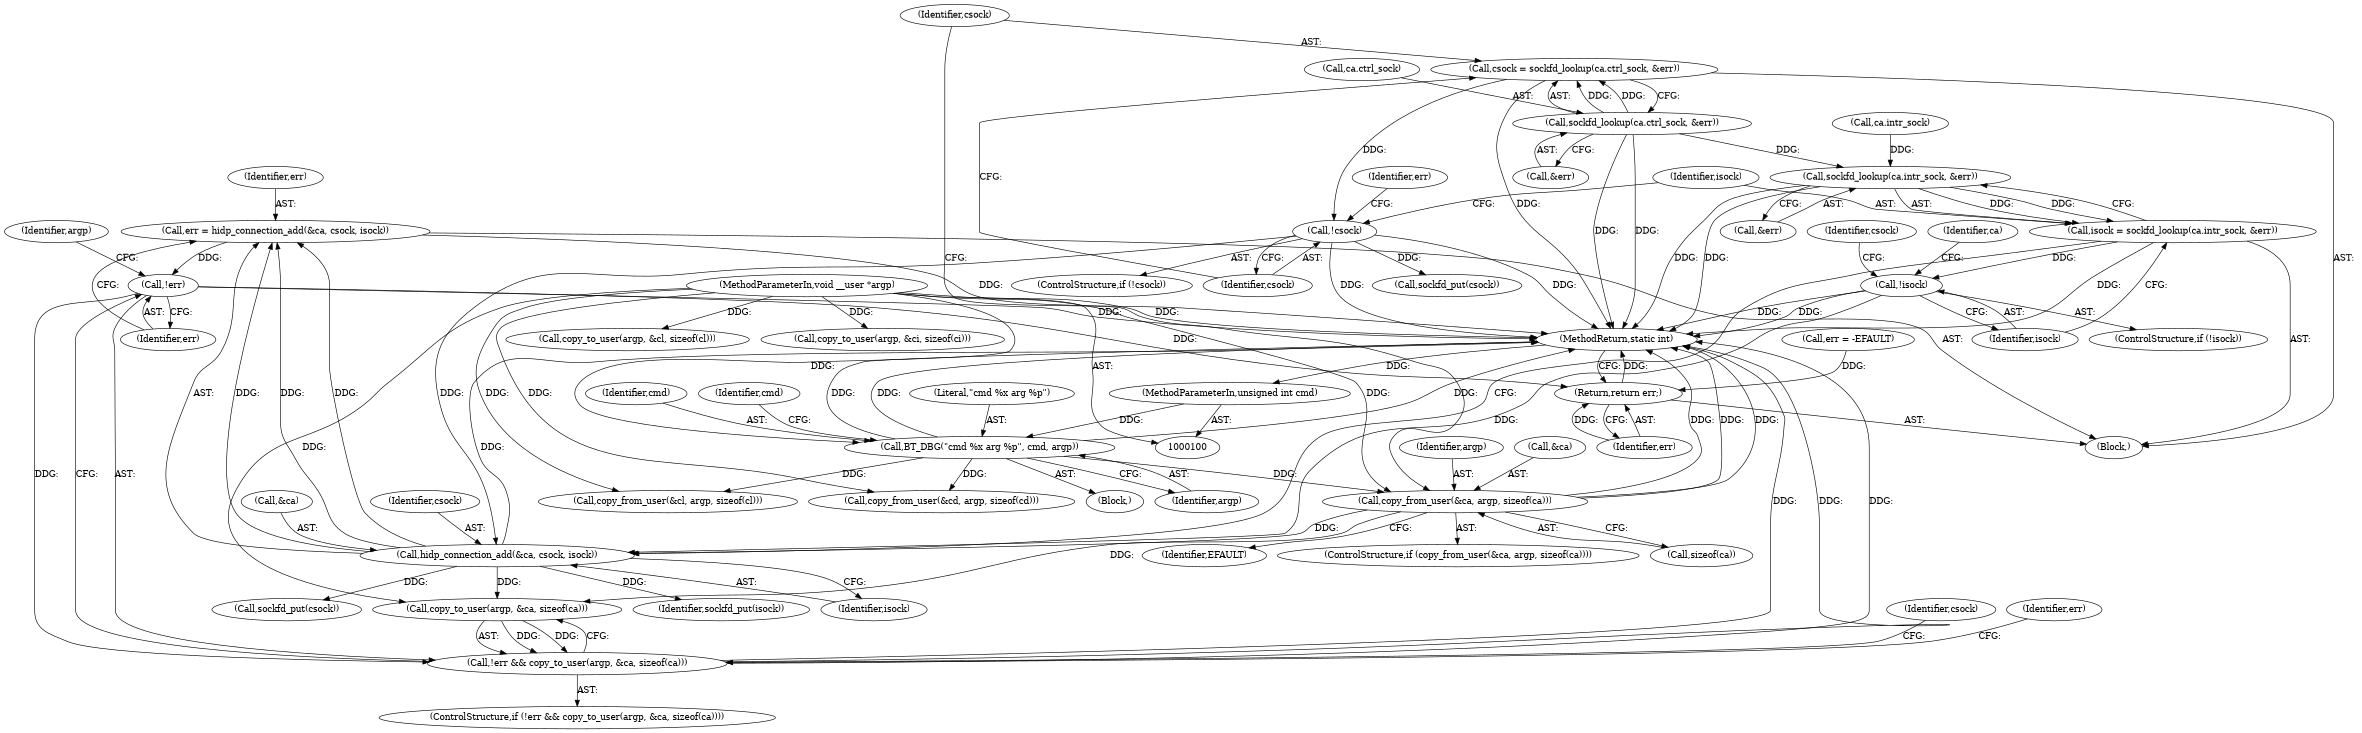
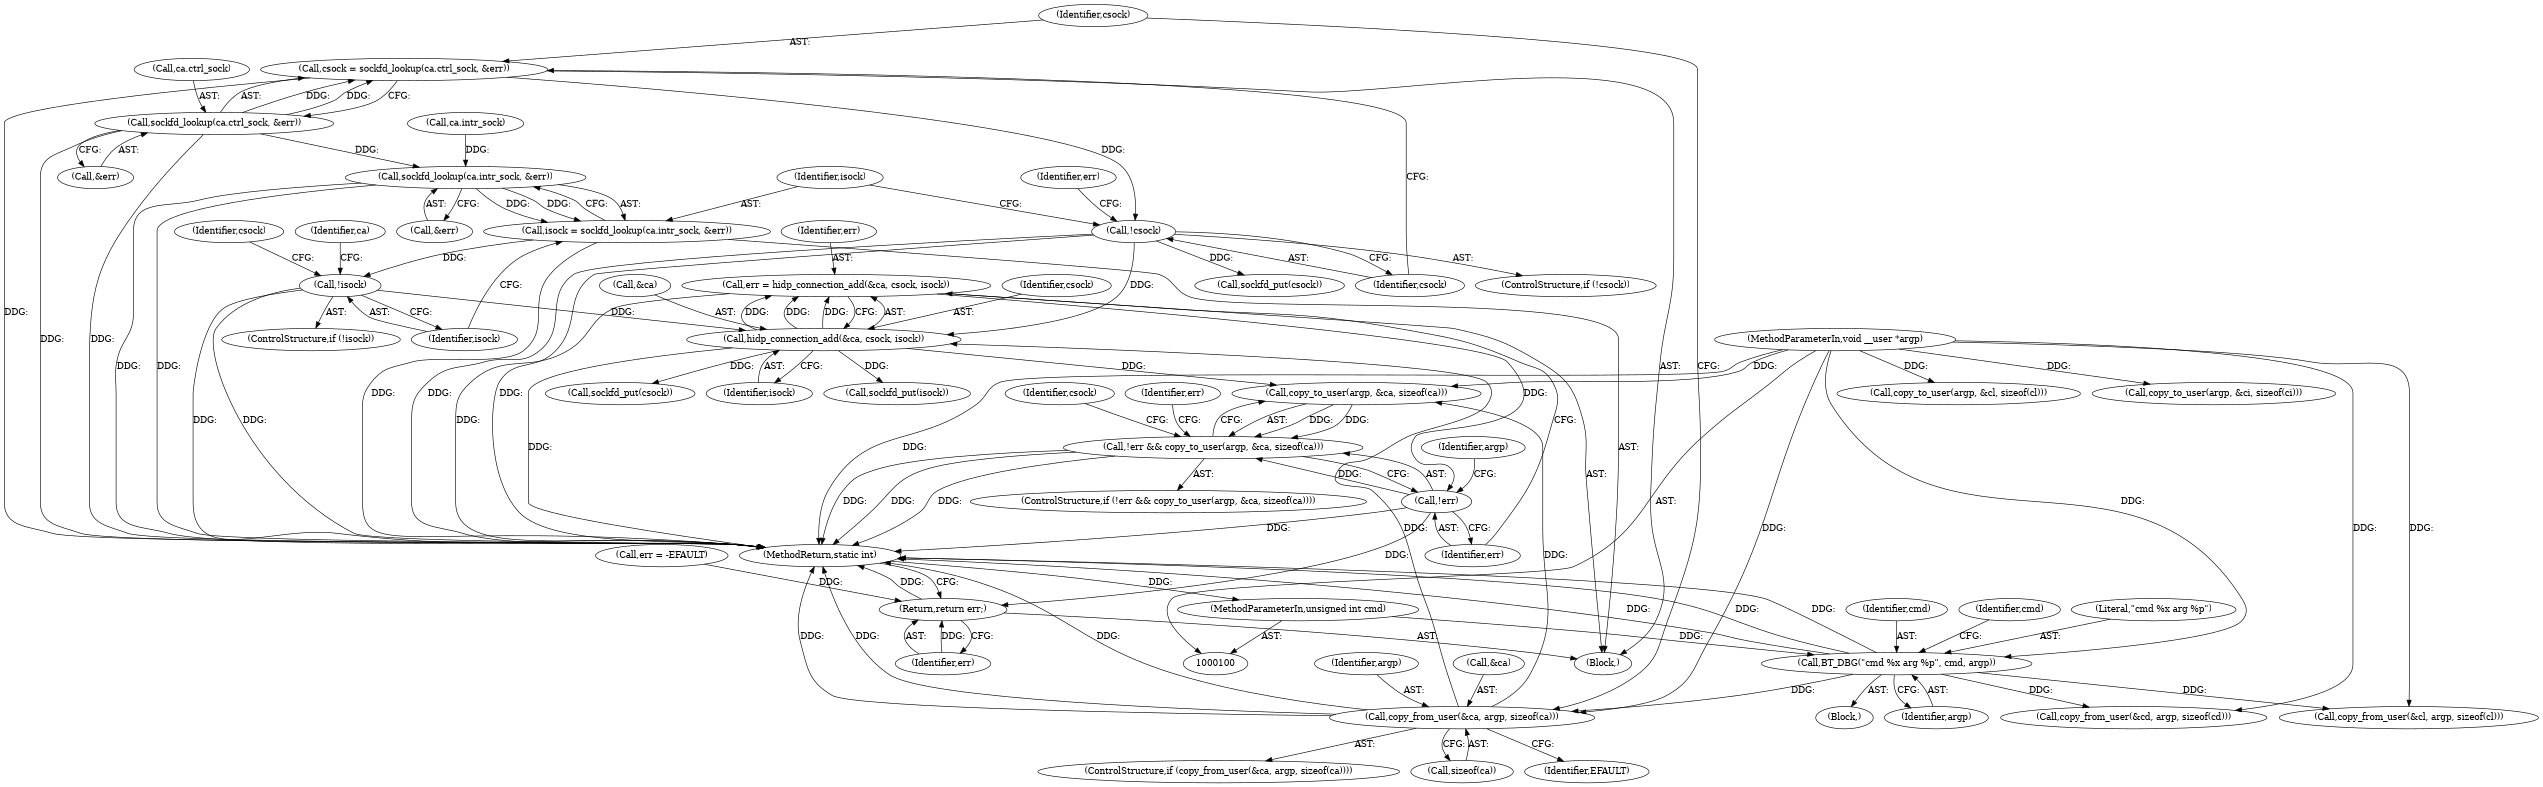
(1371, 424) -> (855, 311)
(721, 610) -> (897, 394)
